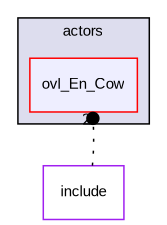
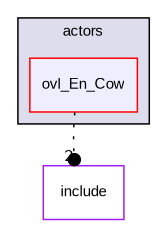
(94, 145) -> (74, 133)
